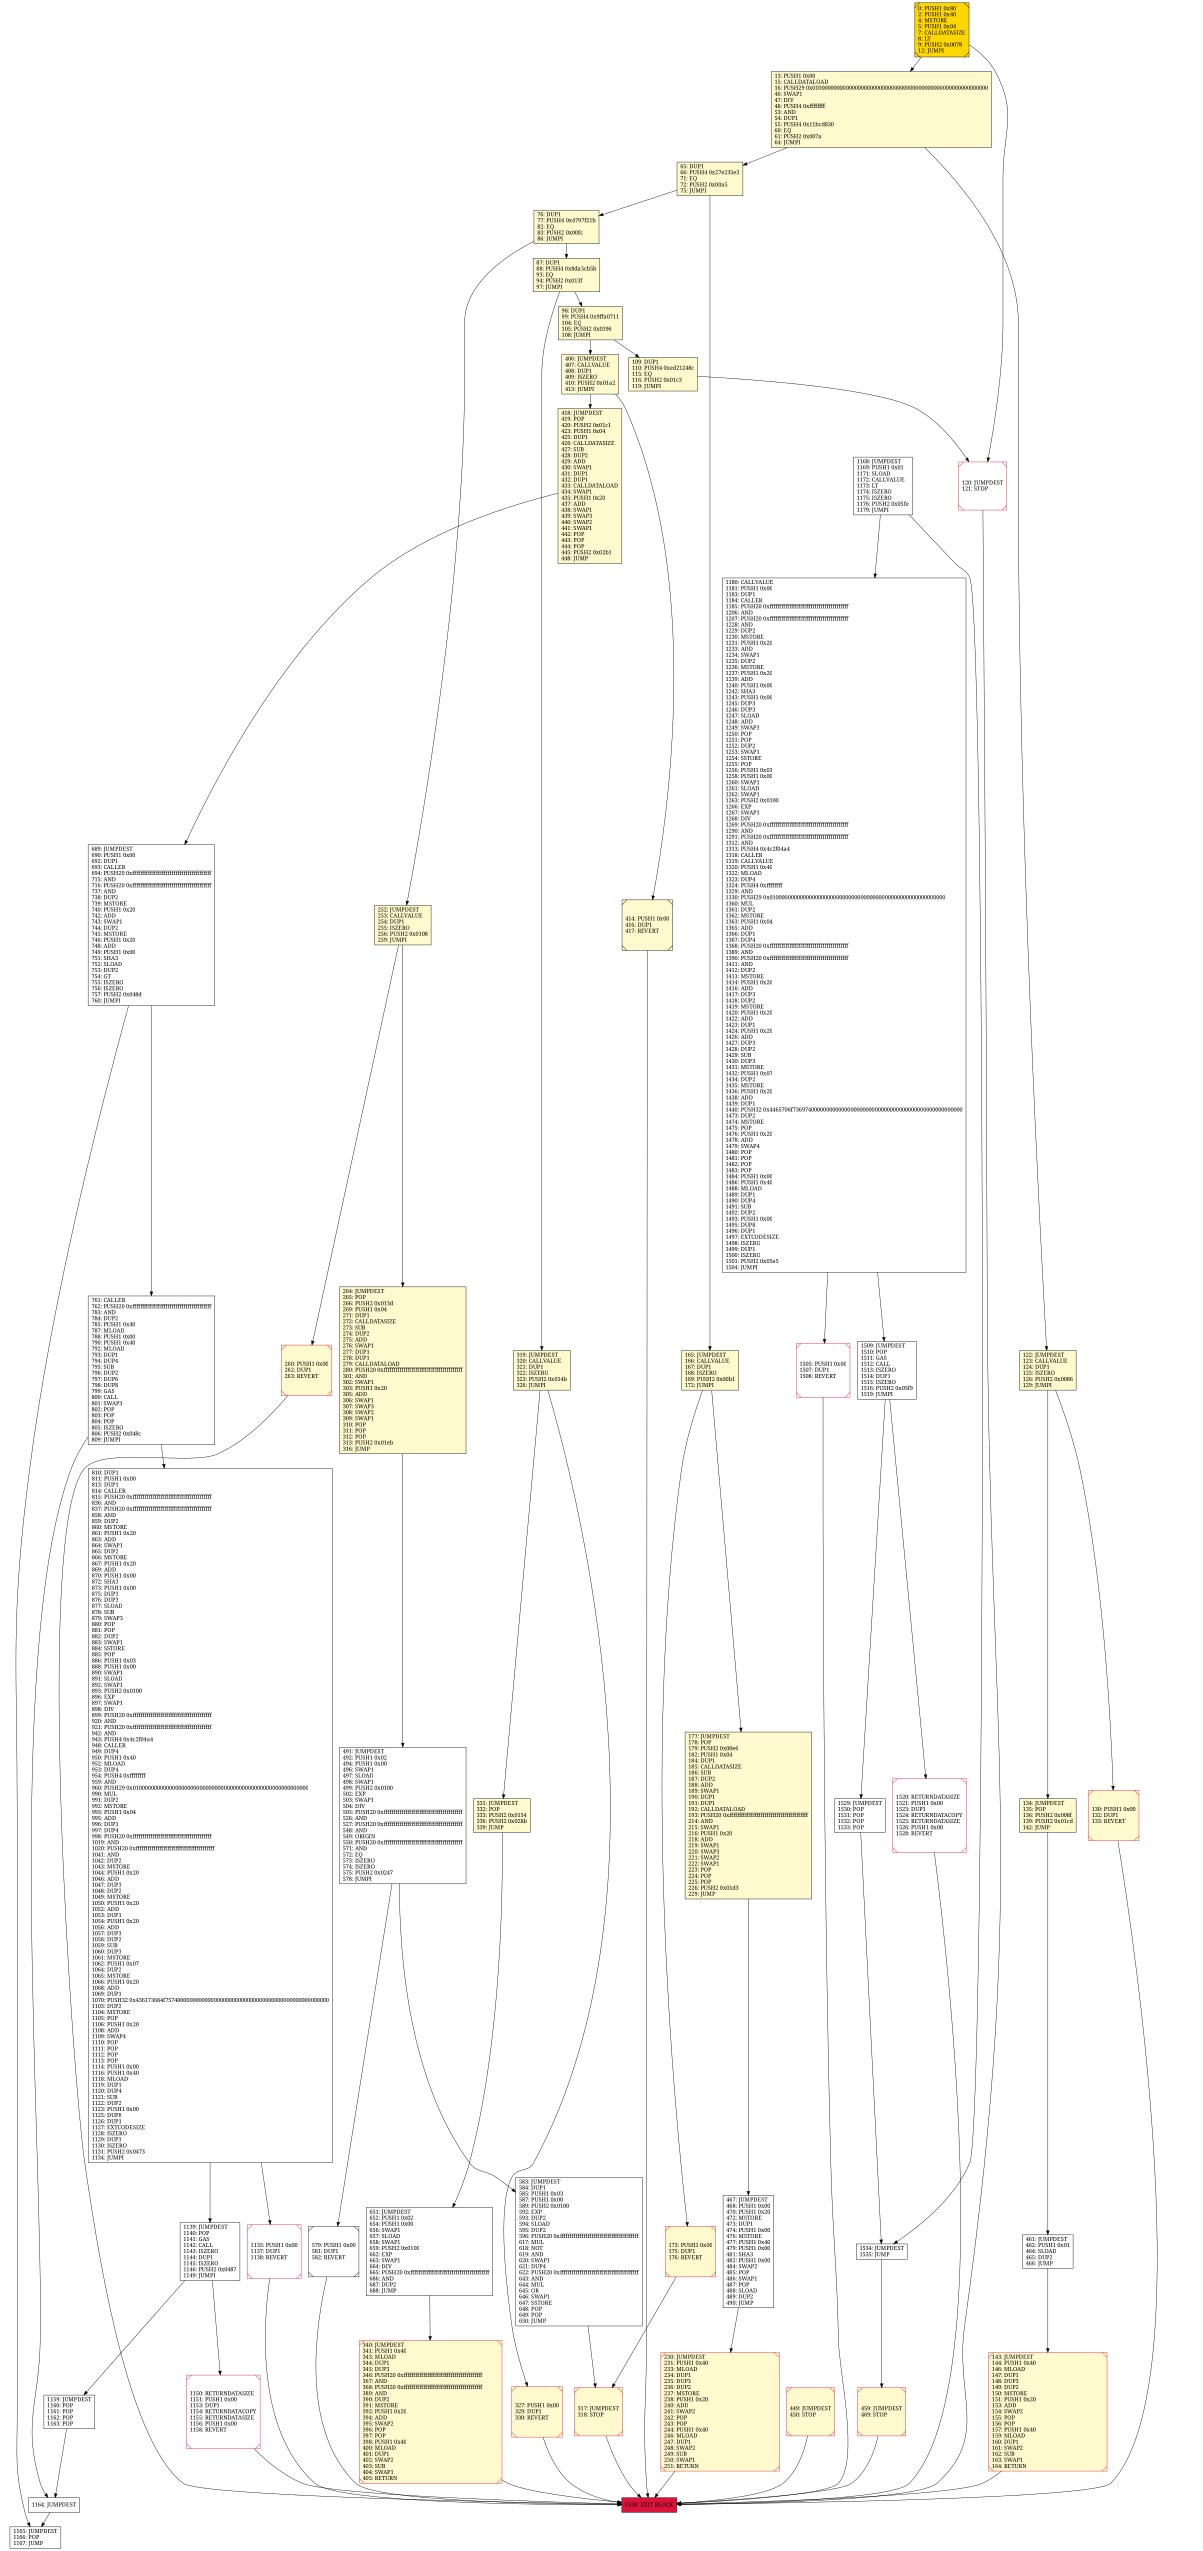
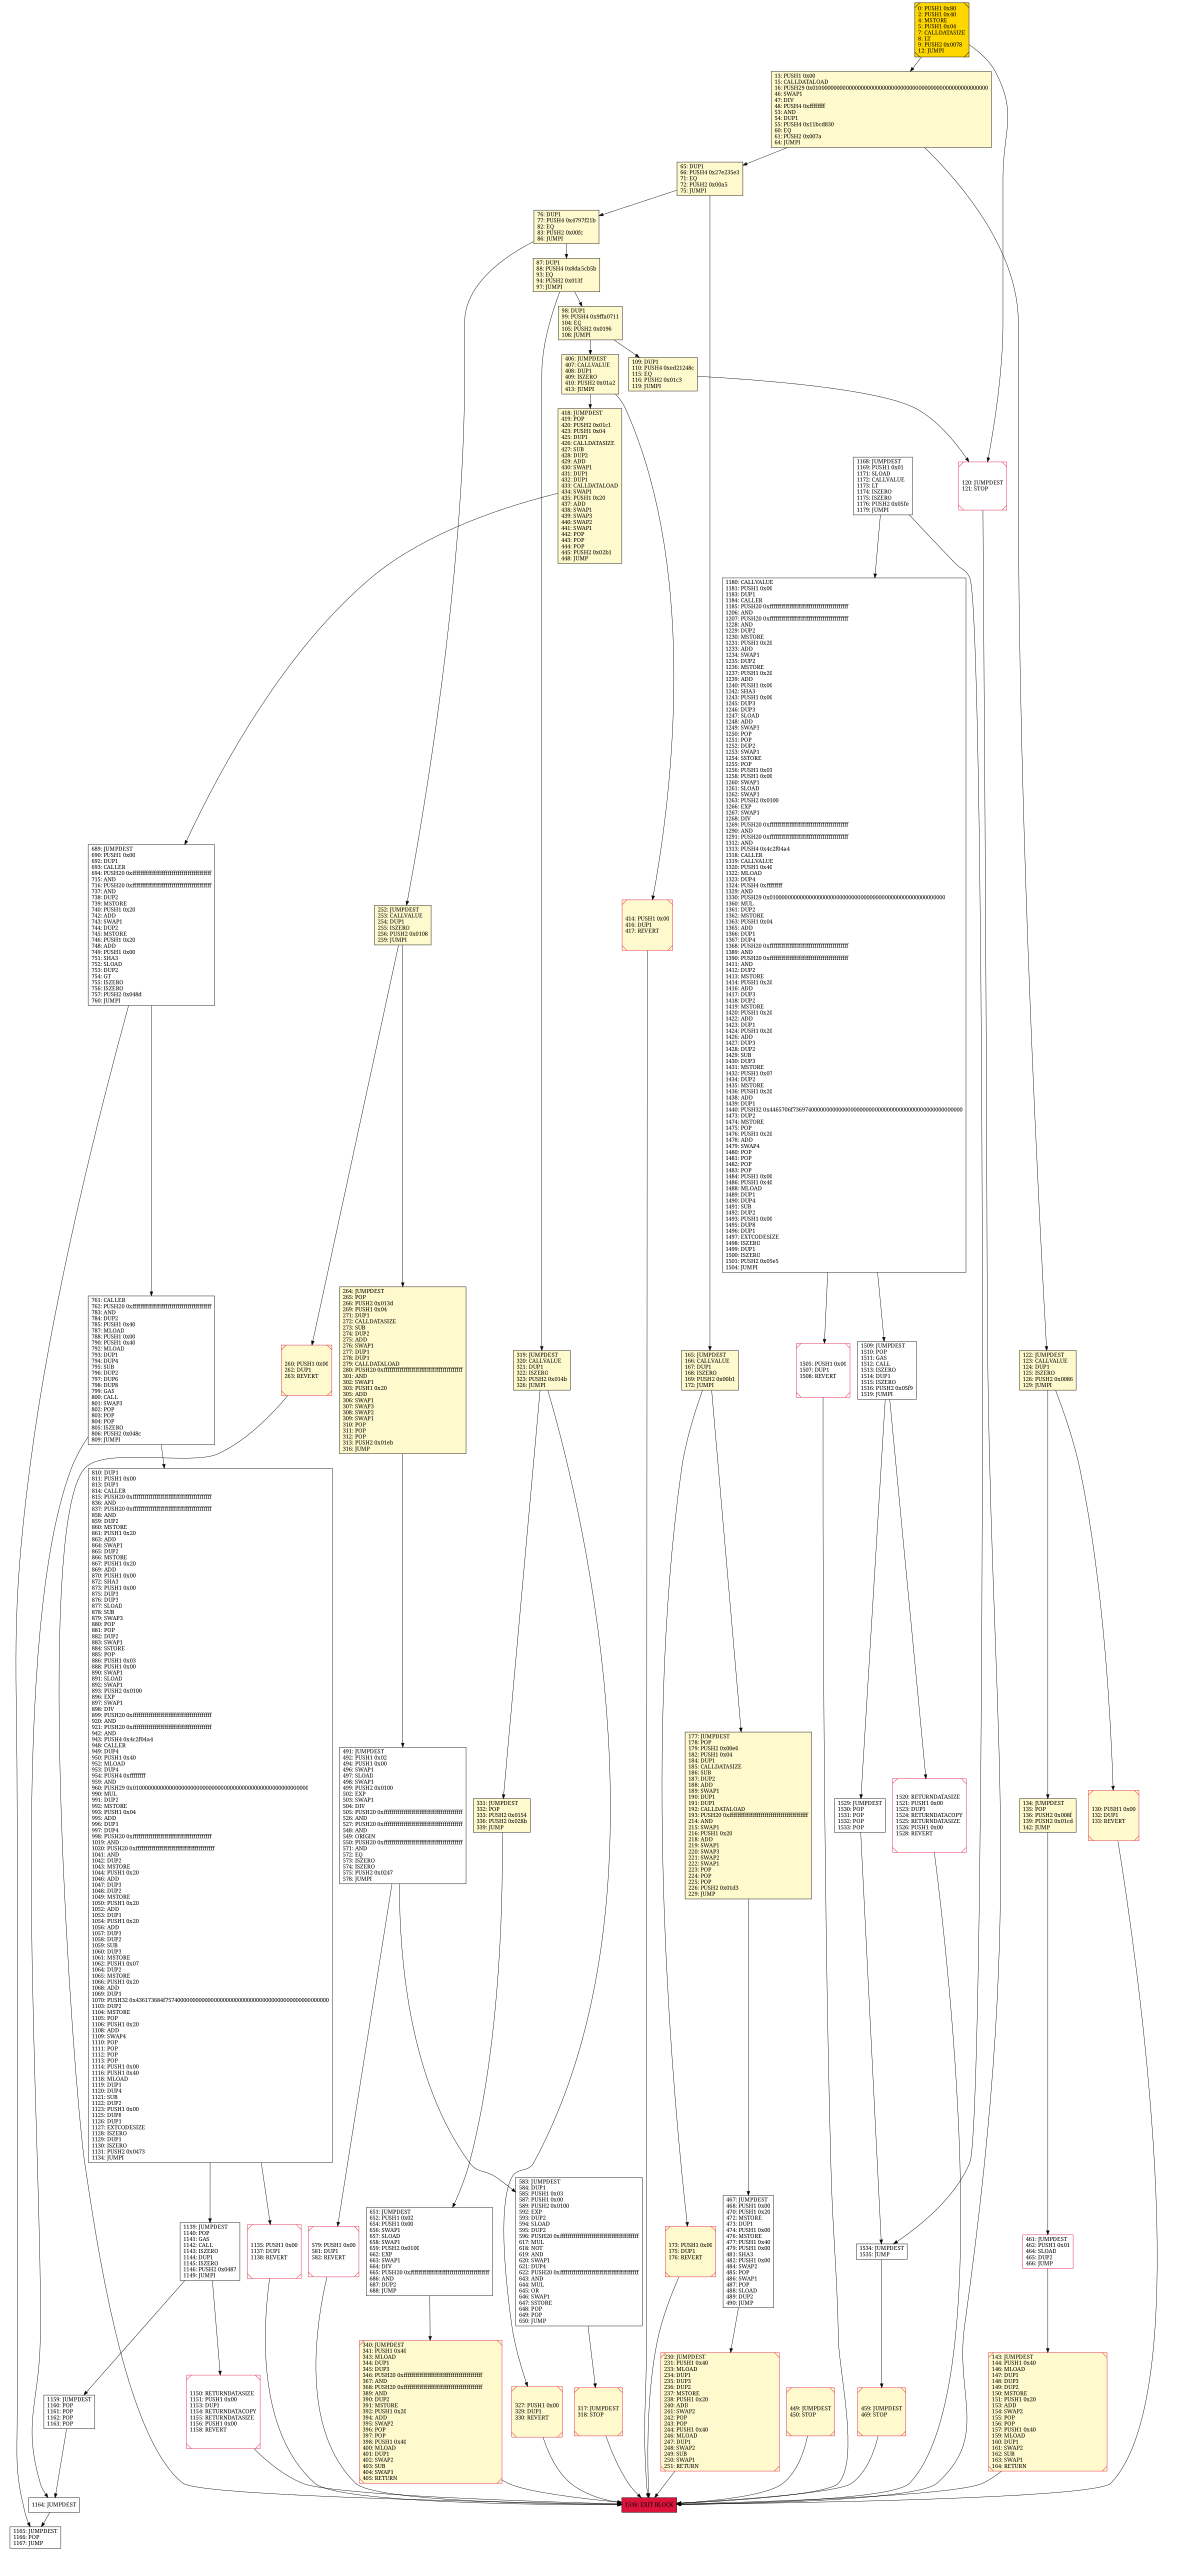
(647, 925) -> (647, 925)
(334, 2252) -> (334, 2252)
(1048, 2252) -> (1048, 2252)
(644, 2333) -> (651, 2383)
